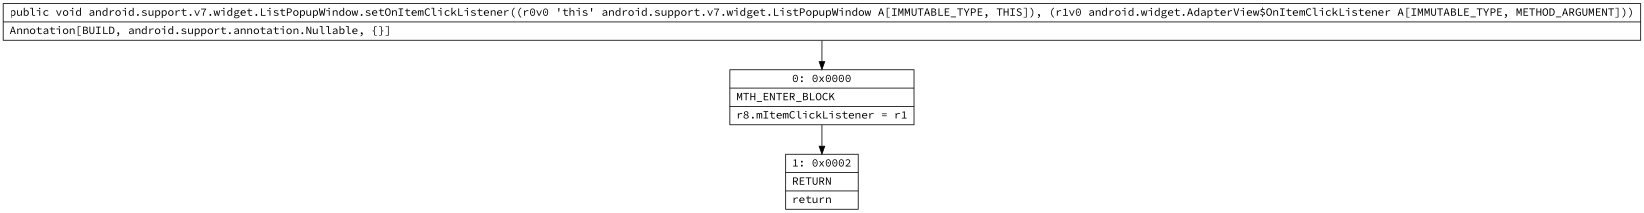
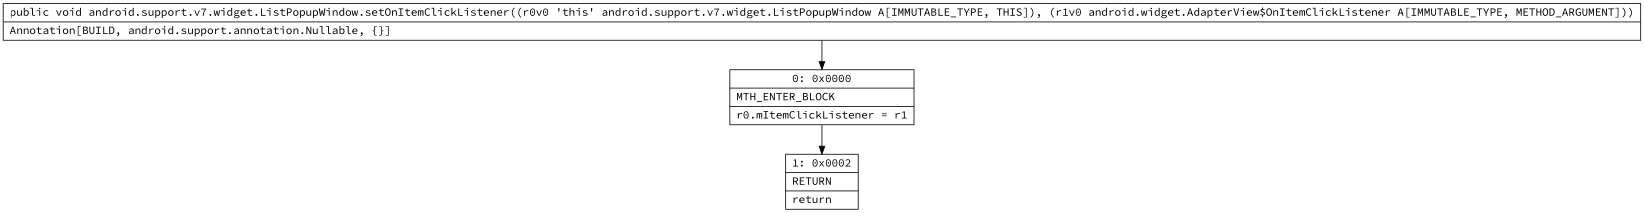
(822, 115) -> (822, 115)
